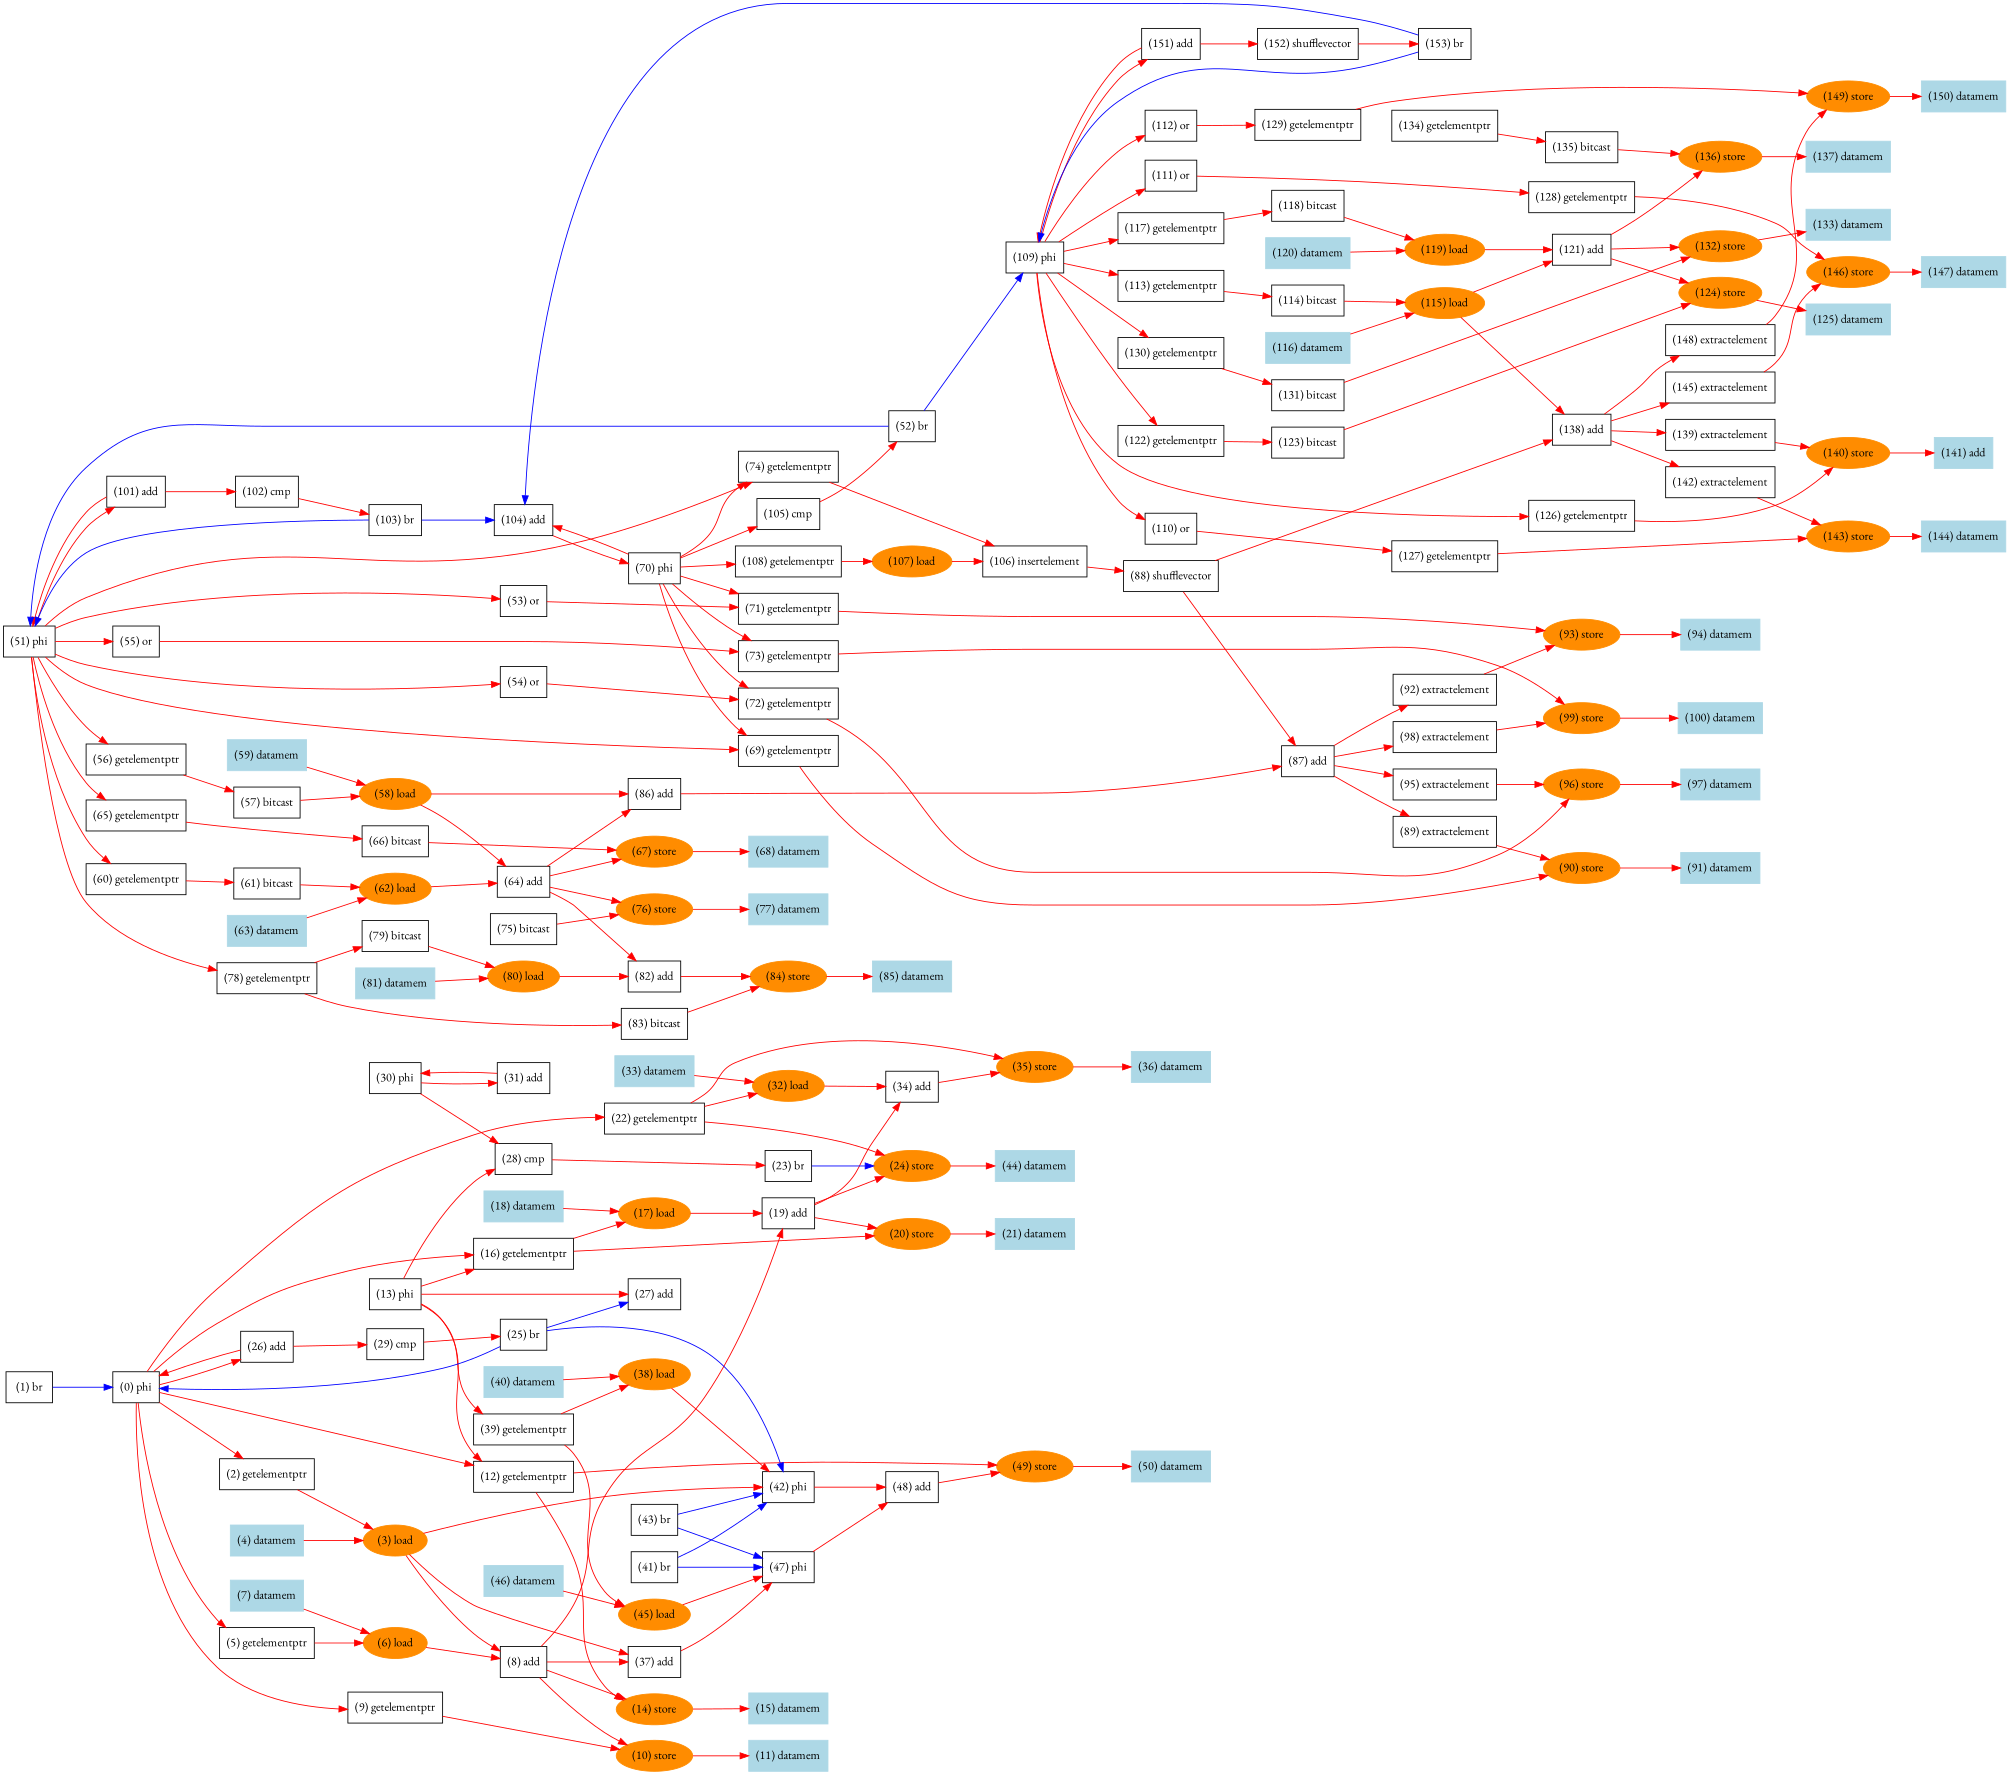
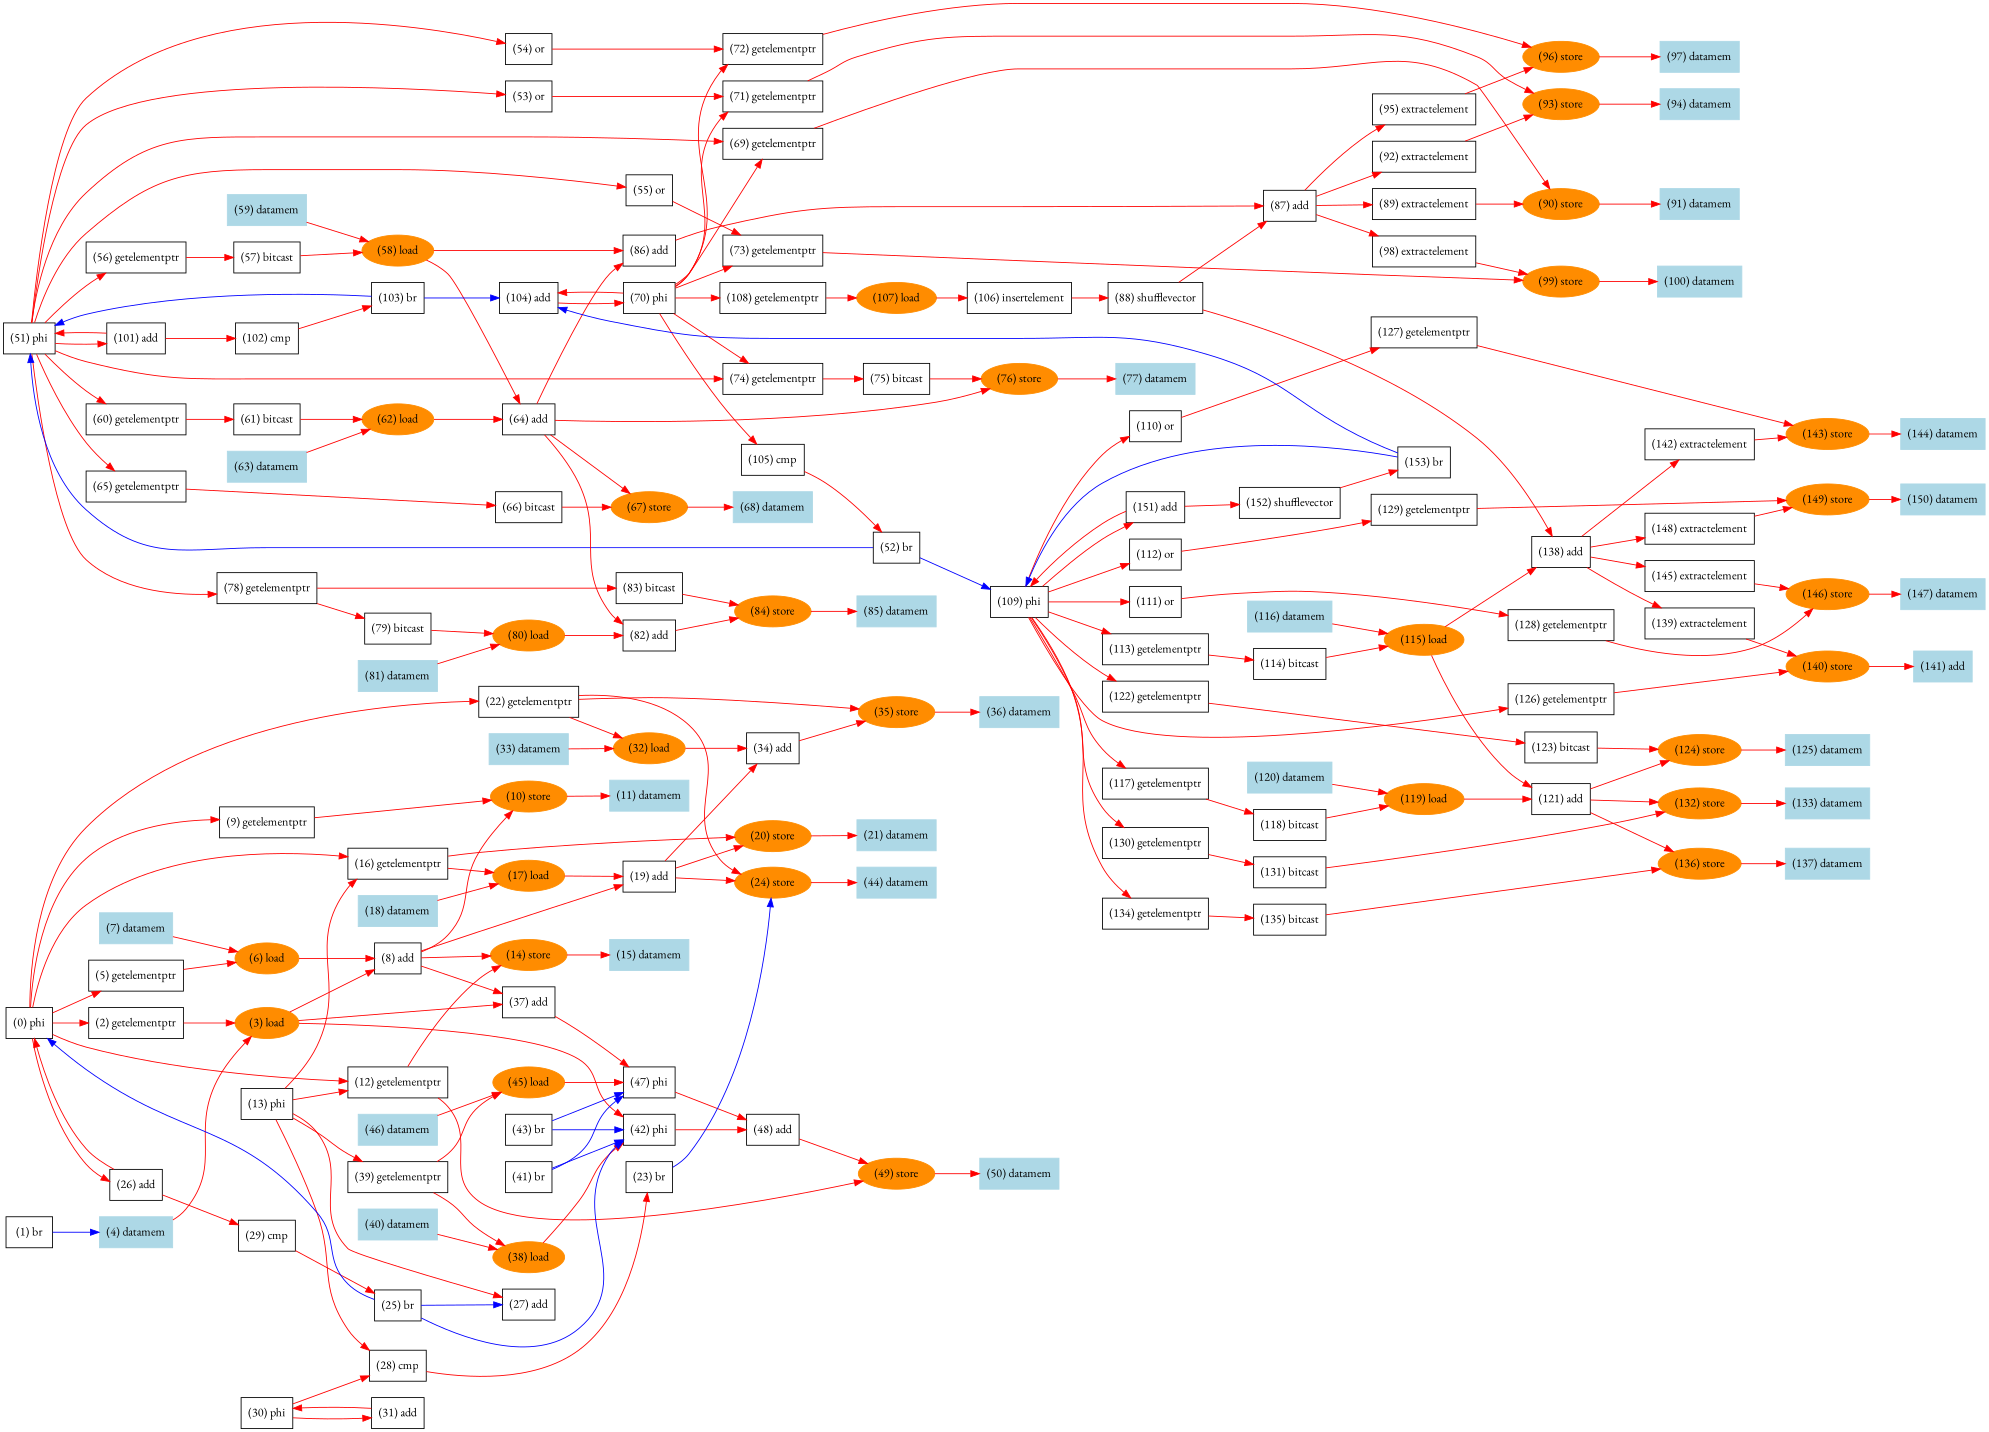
(907, 512) -> (839, 379)
none -> (1083, 785)
(78, 1387) -> (71, 1232)
